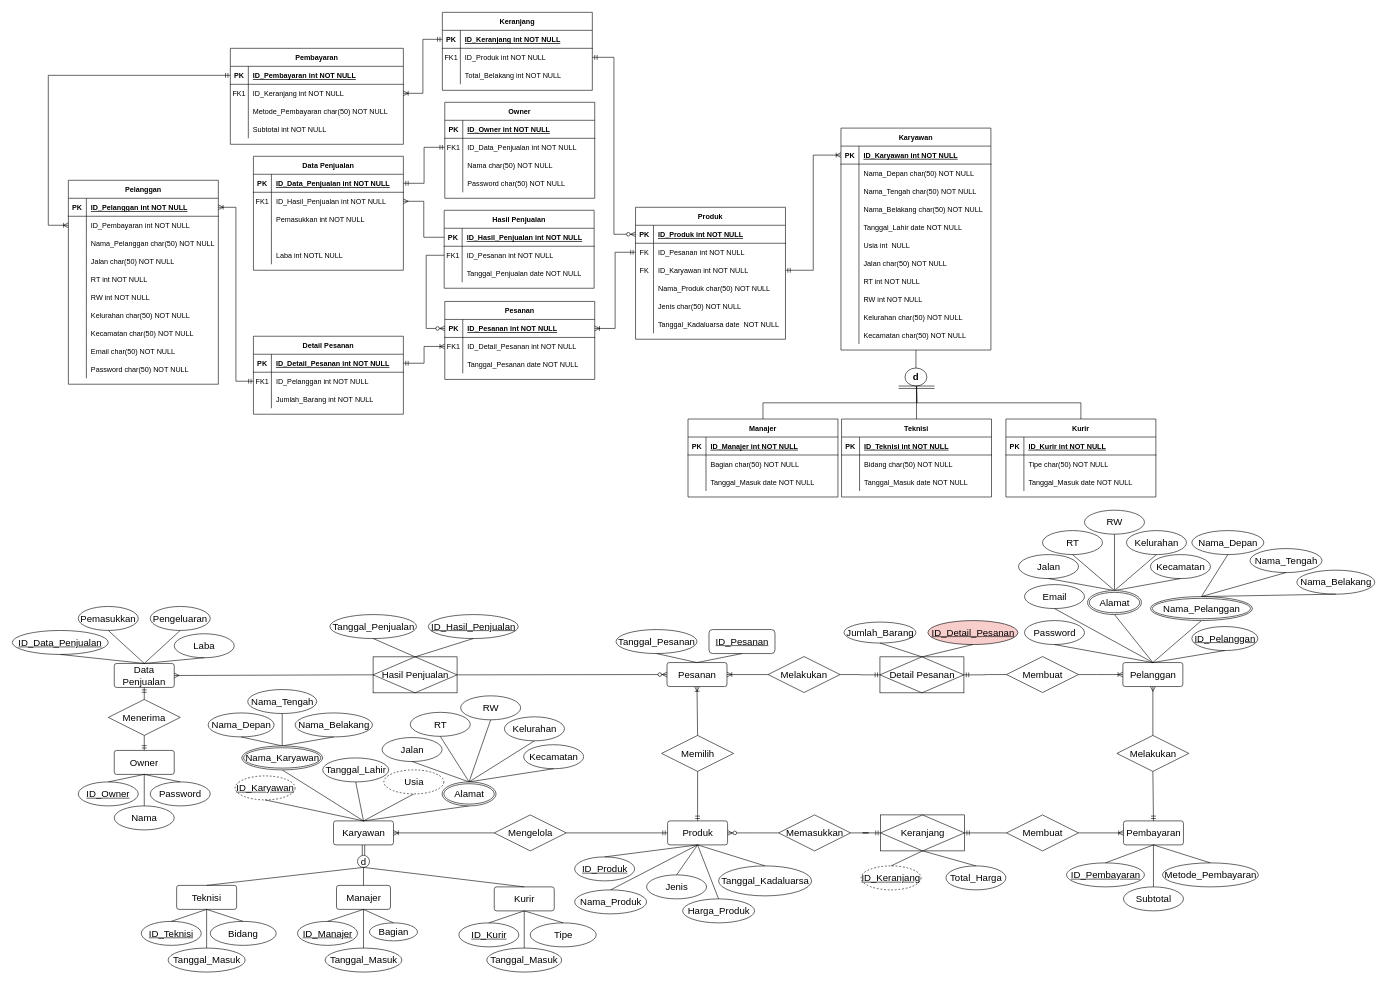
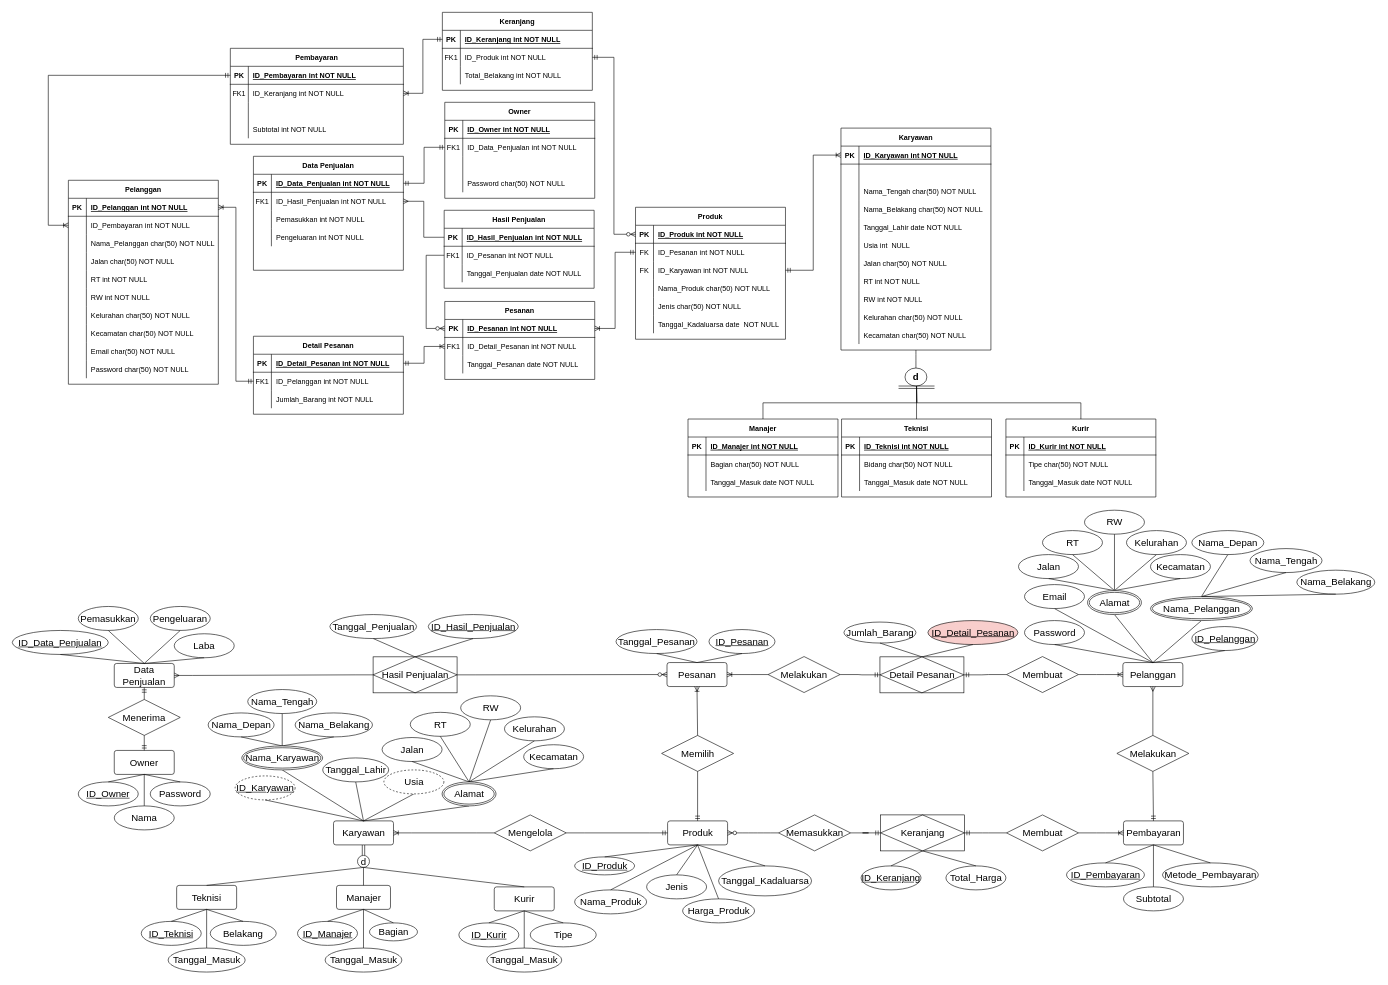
(326, 111) -> none
(529, 165) -> none
(925, 173) -> none
none -> (338, 237)
(338, 255) -> none
(742, 642) -> (742, 642)
(605, 869) -> (605, 866)
(891, 878) -> (891, 878)
(243, 934) -> (243, 934)
